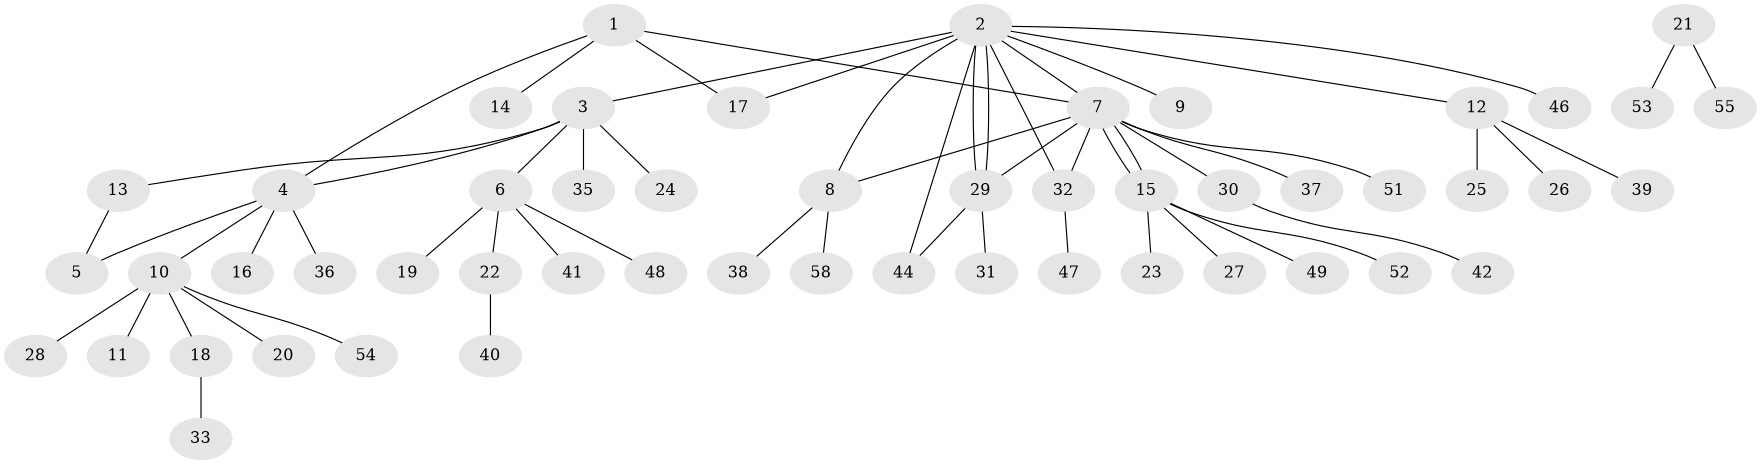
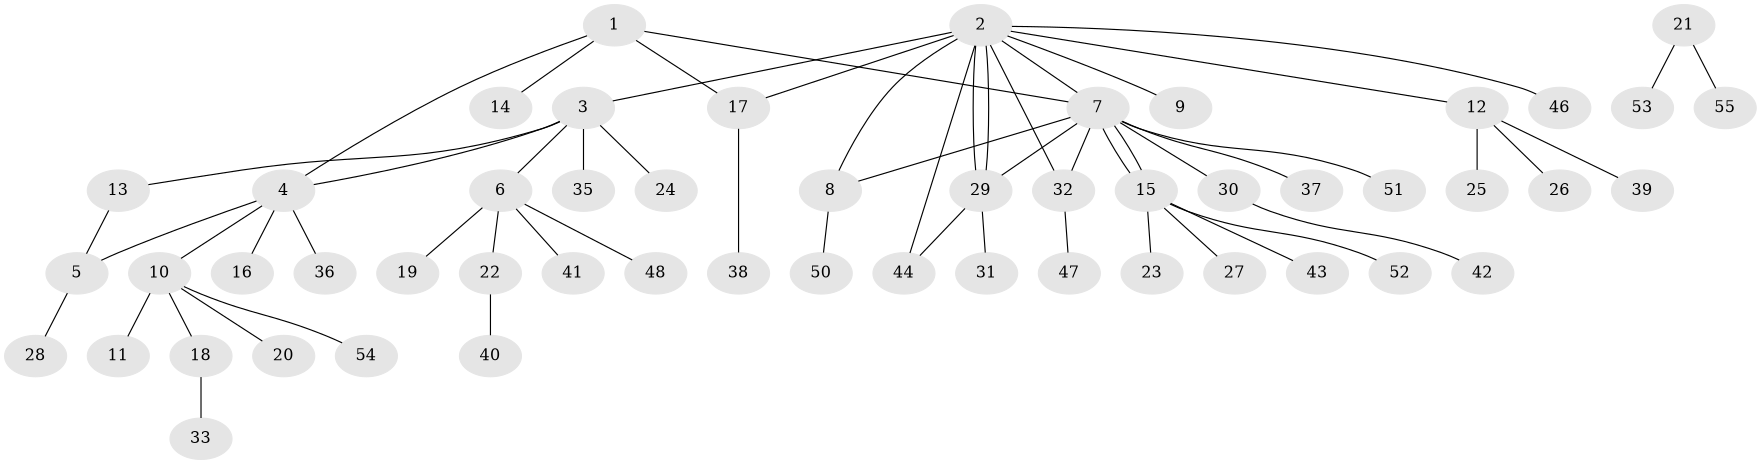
(784, 232) -> (739, 191)
(821, 273) -> (821, 273)
(1317, 273) -> (1317, 273)
(98, 315) -> (56, 315)
